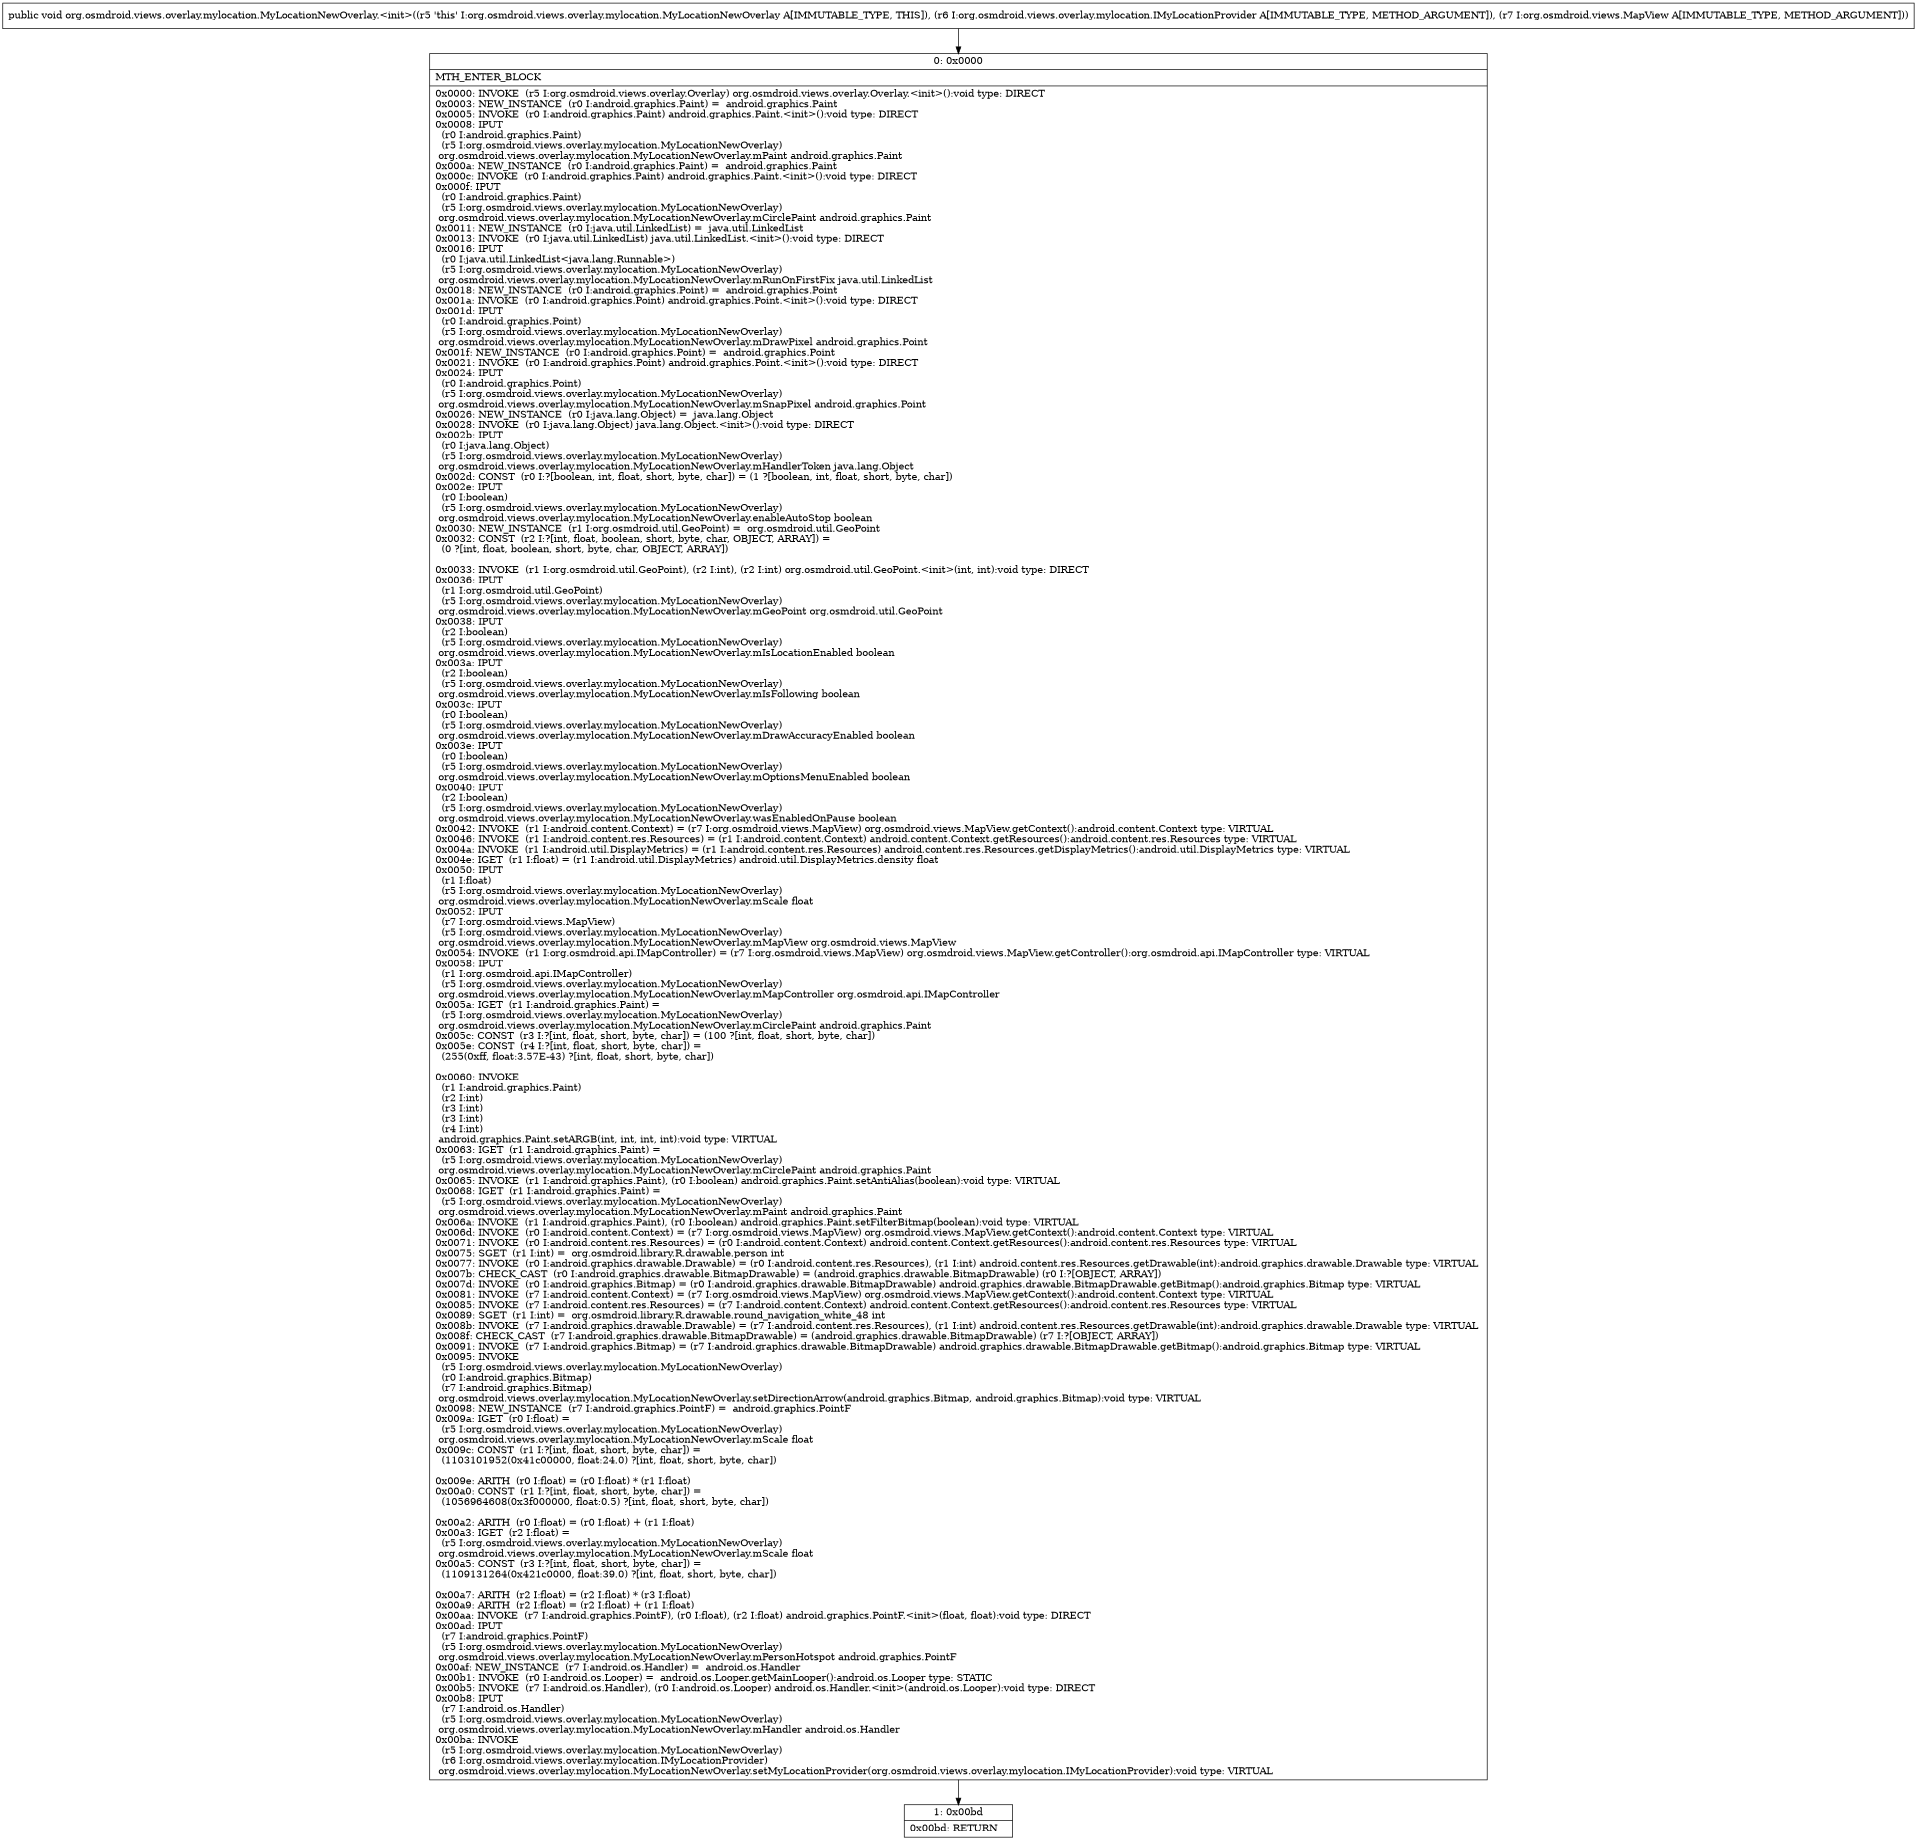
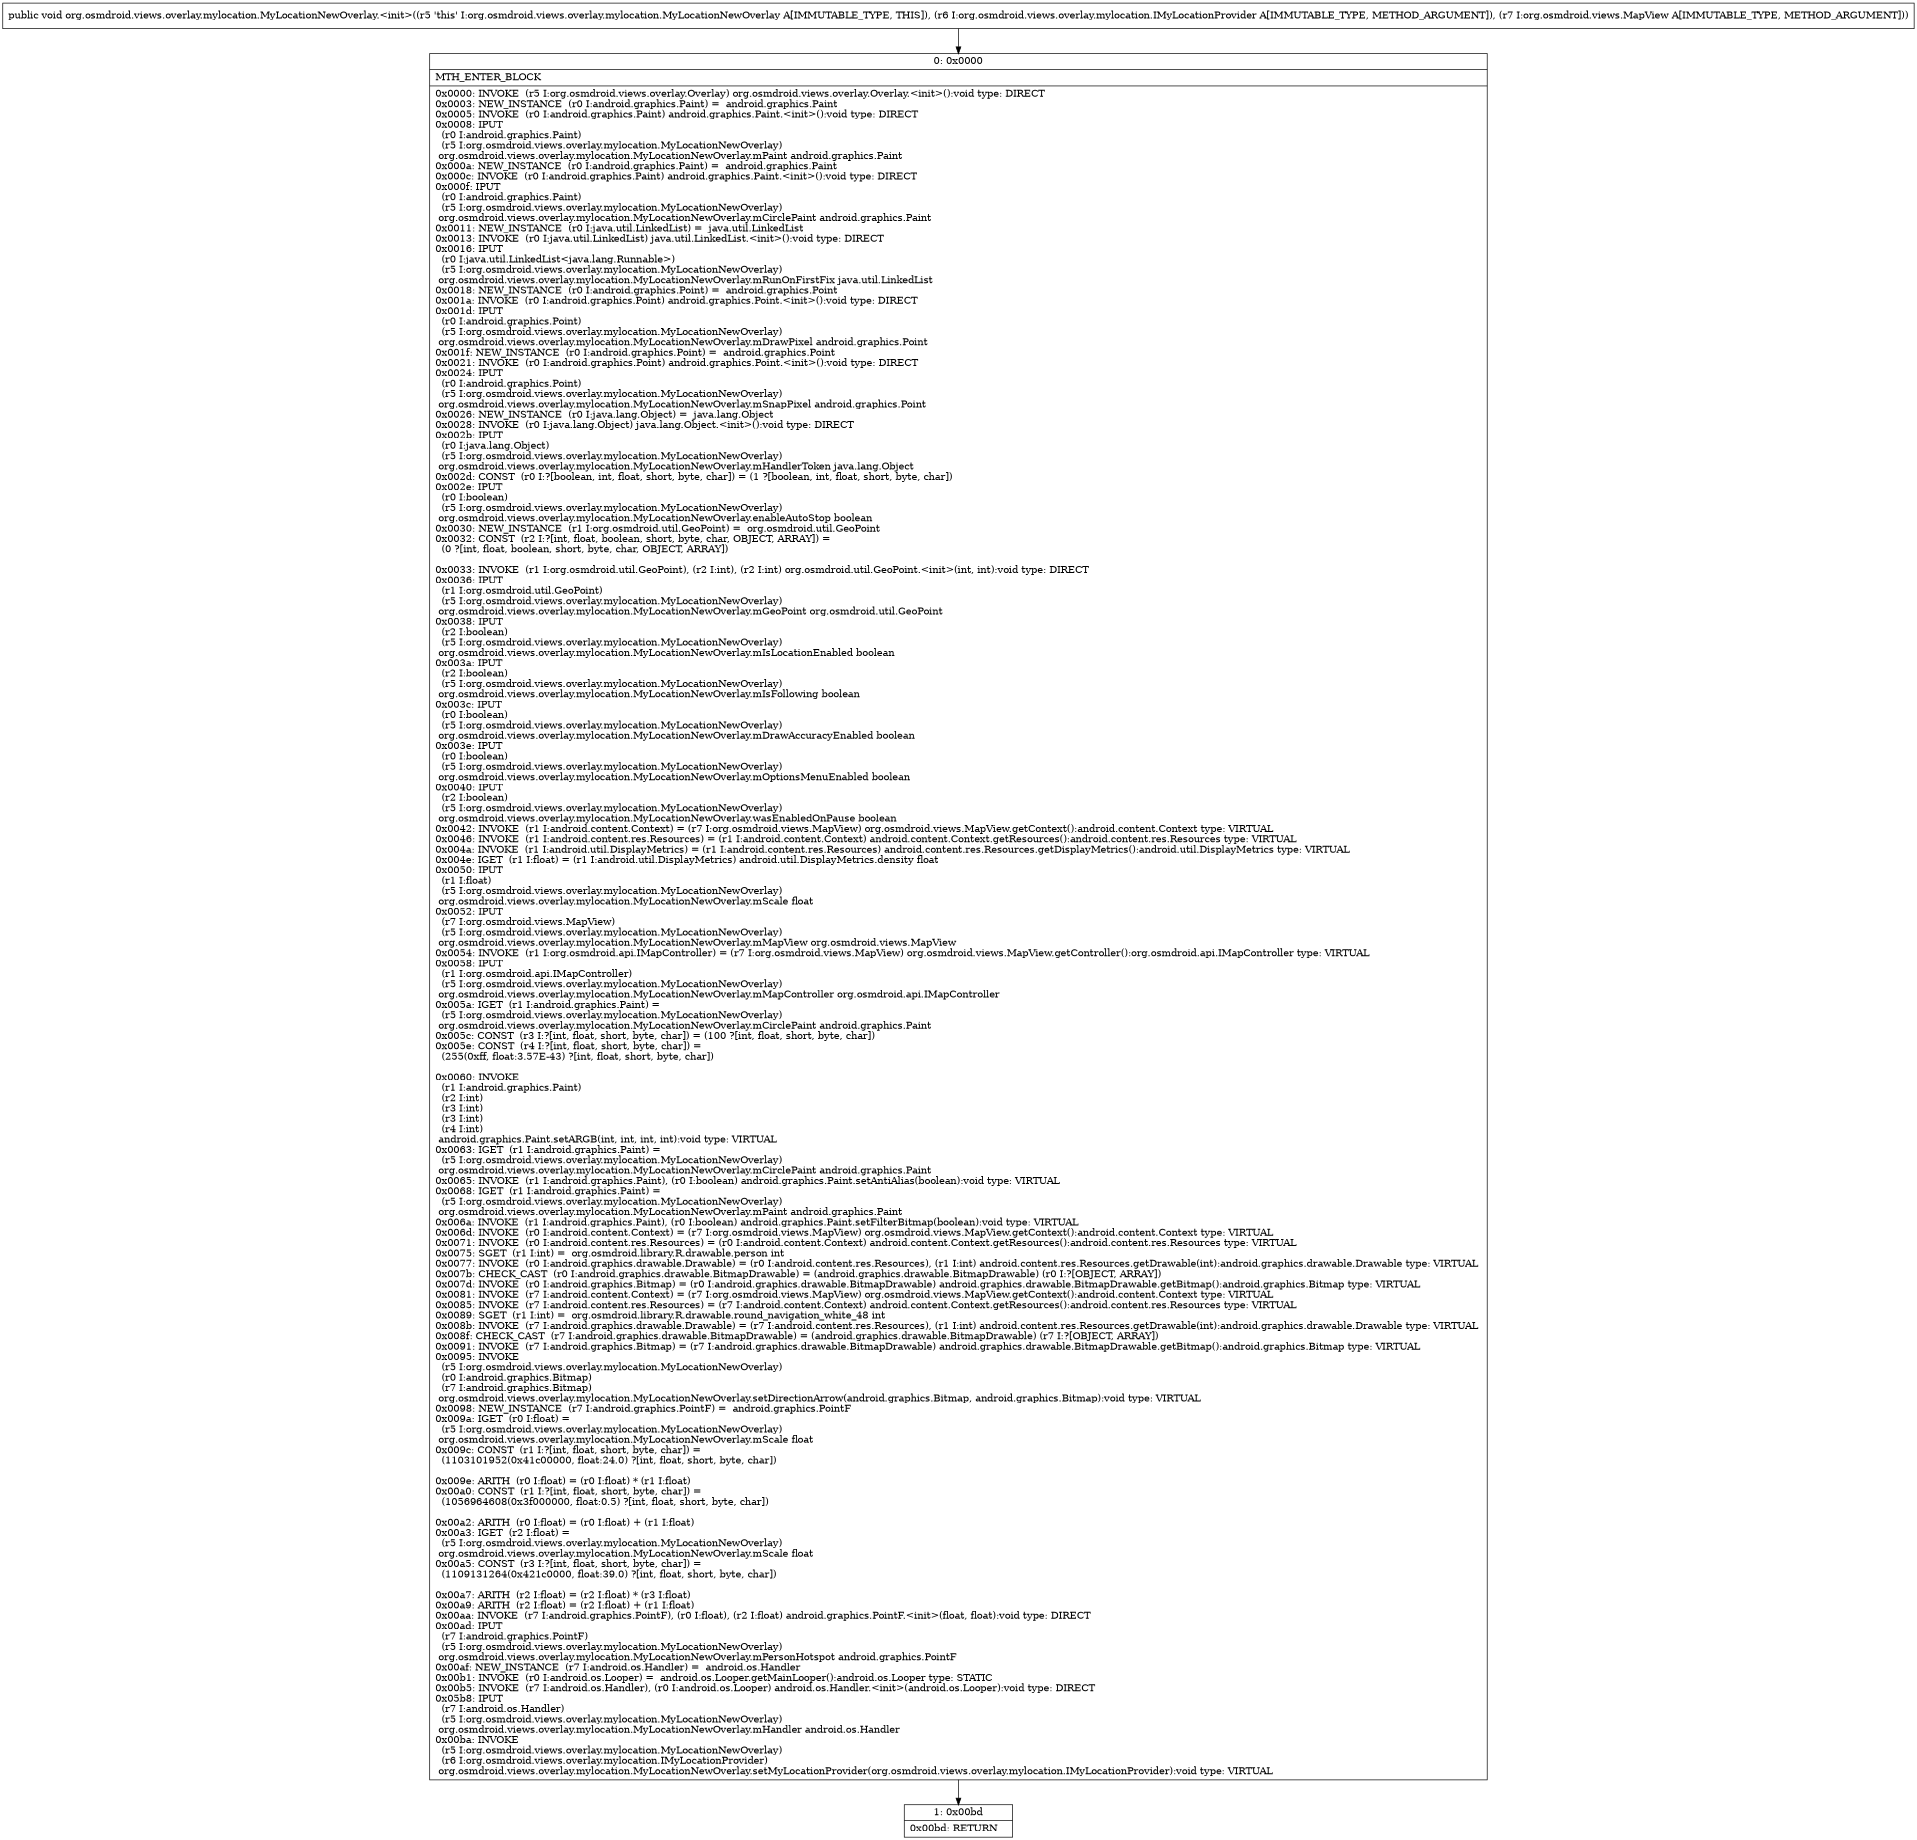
(472, 1699) -> (472, 1699)
